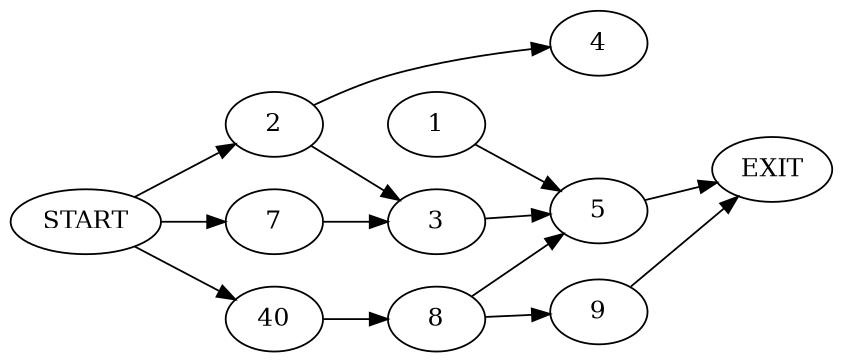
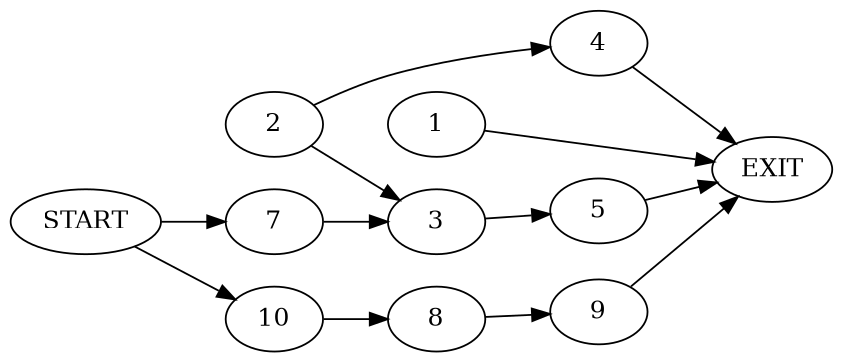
none -> (677, 100)
(510, 163) -> (590, 145)
(177, 175) -> none
(510, 270) -> none
(274, 319) -> (274, 319)
